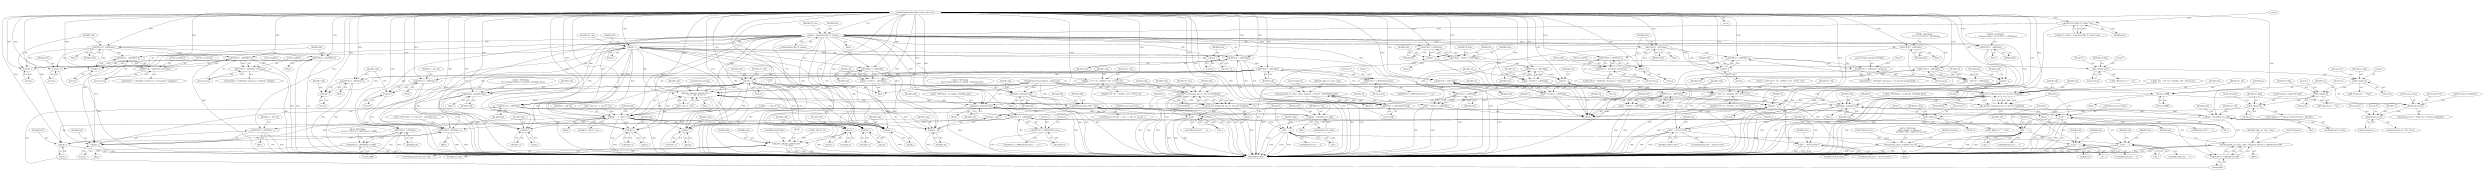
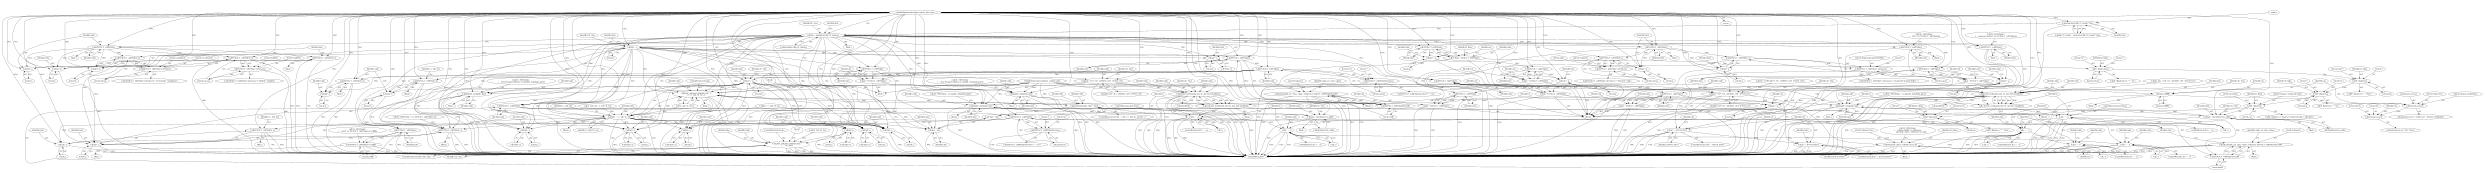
(901, 79) -> none
(2247, 110) -> (2237, 111)
(2366, 130) -> none
